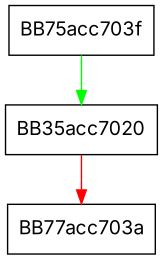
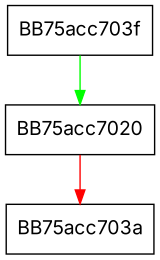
(81, 130) -> (80, 130)
(81, 229) -> (80, 229)
